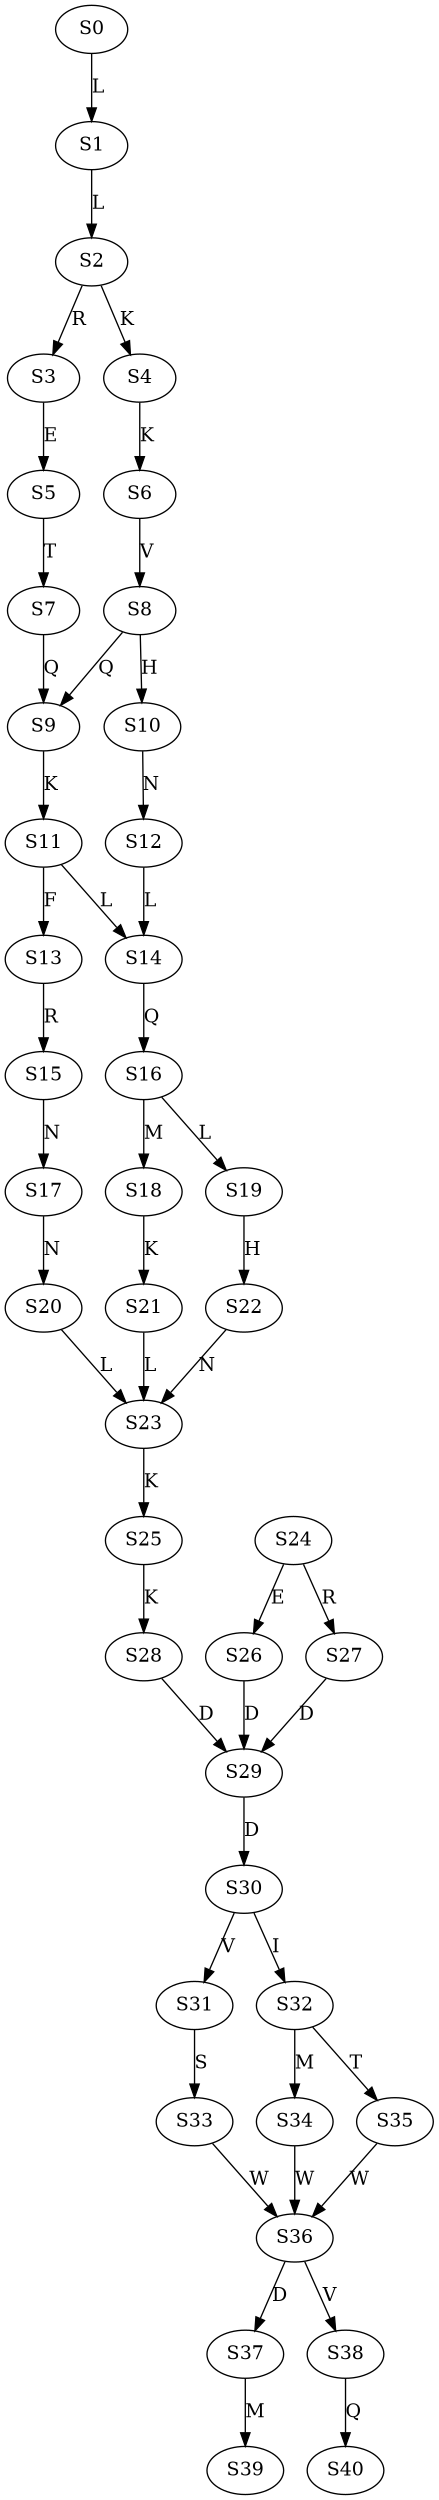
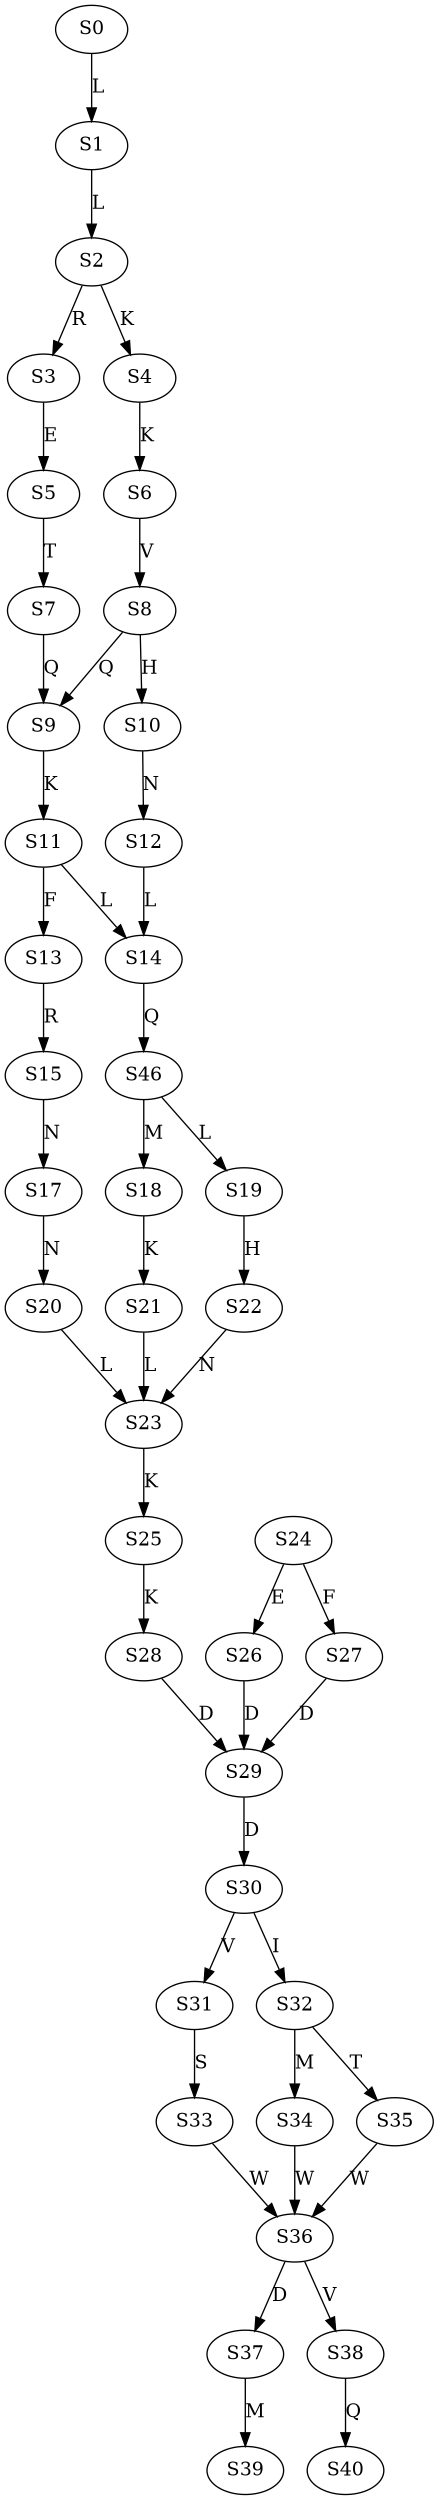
(144, 1076) -> (144, 1076)
(329, 1599) -> (329, 1599)
